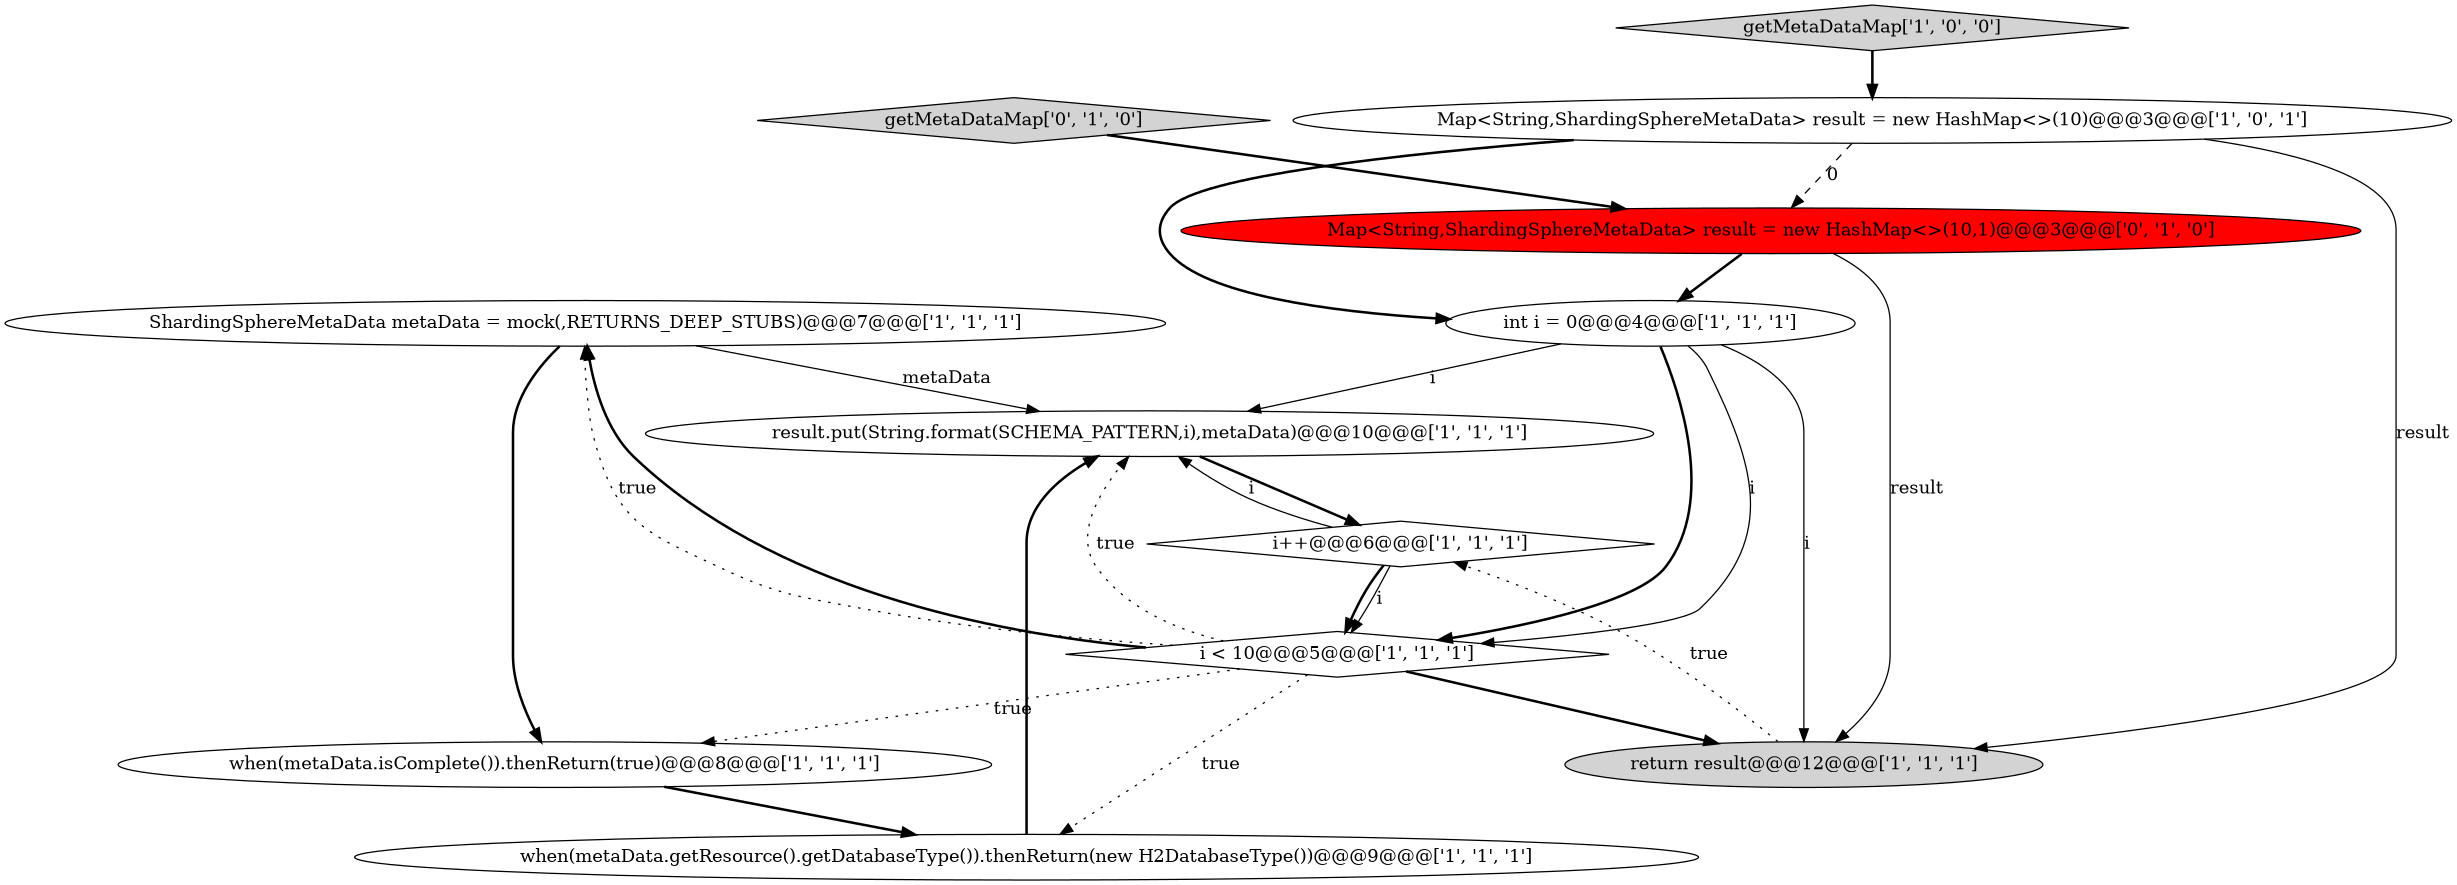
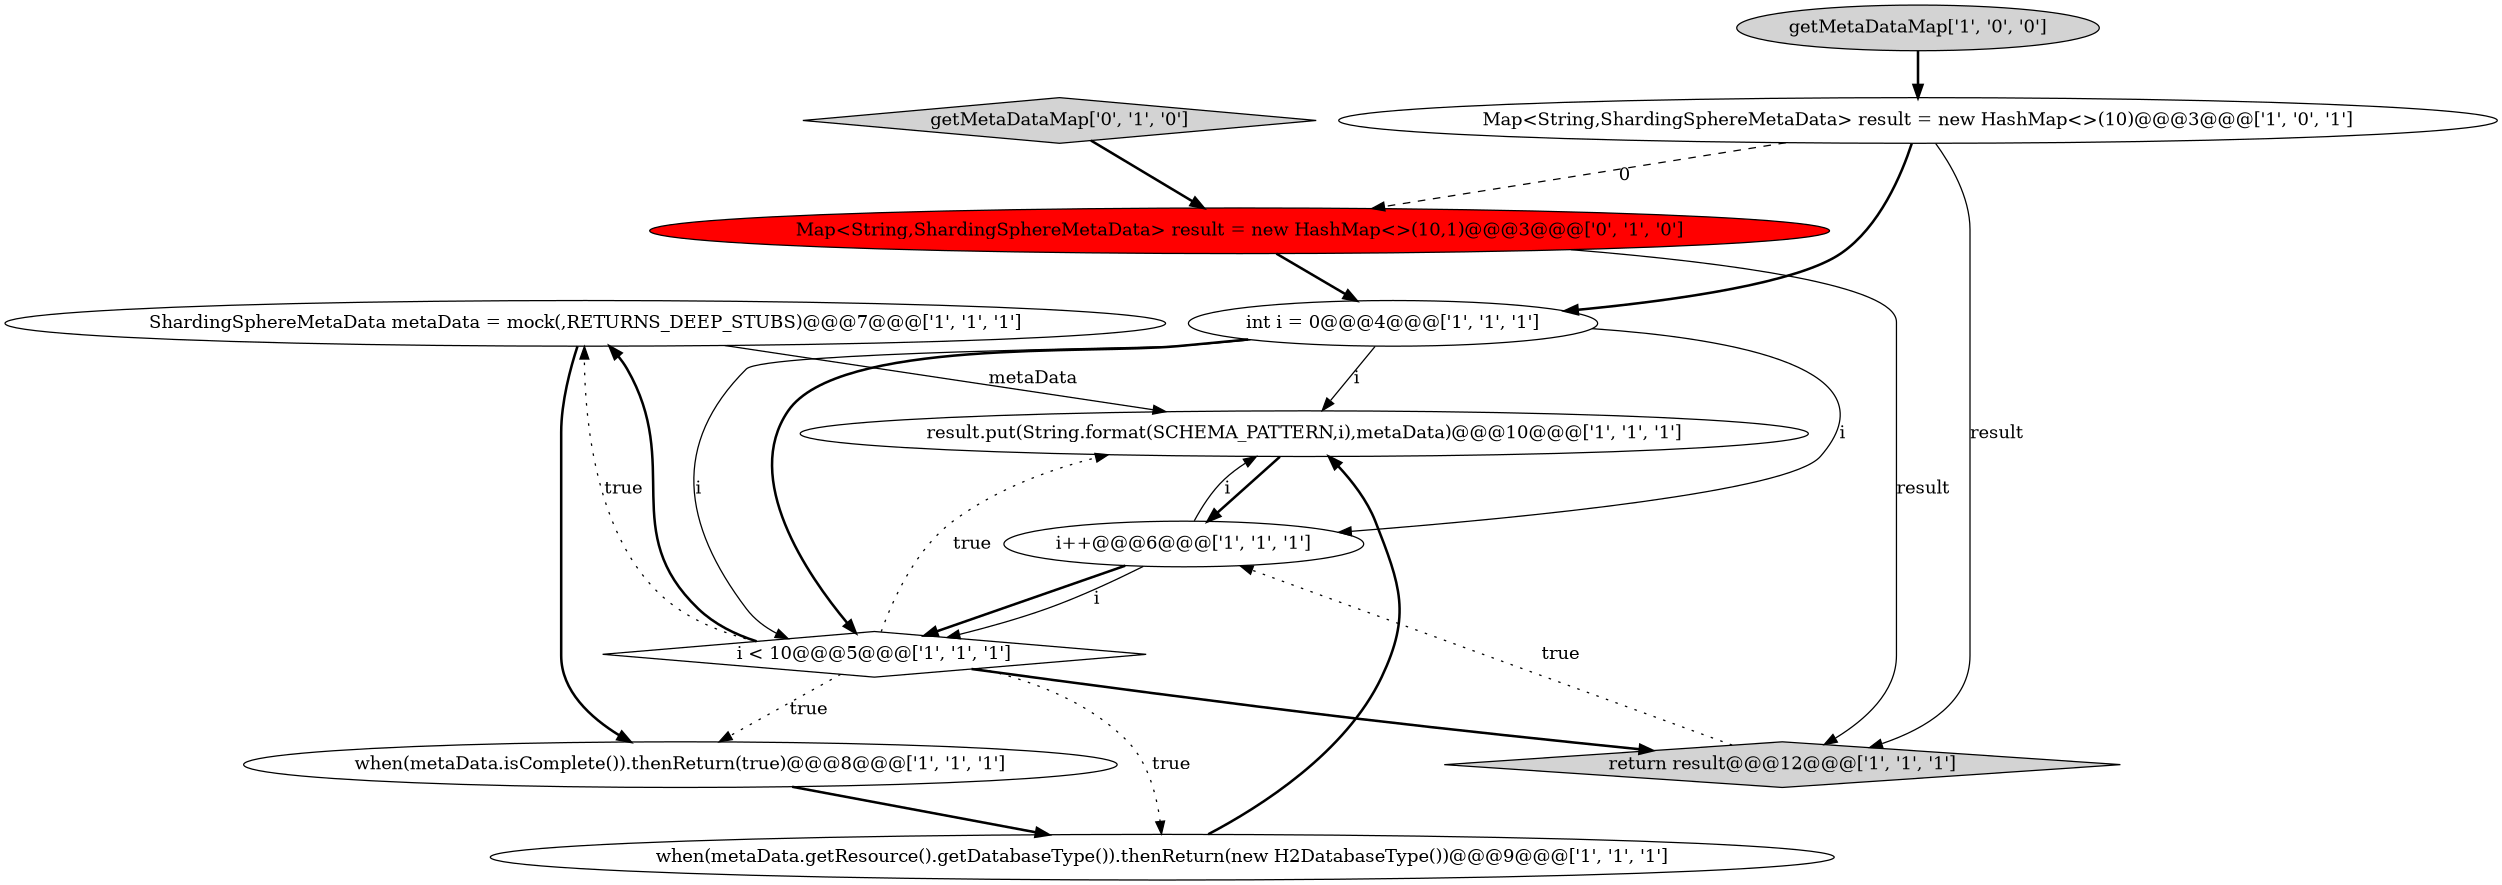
(1872, 28) -> (1918, 28)
(1804, 517) -> (1749, 483)
(1401, 544) -> (1184, 544)
(1804, 765) -> (1782, 765)
